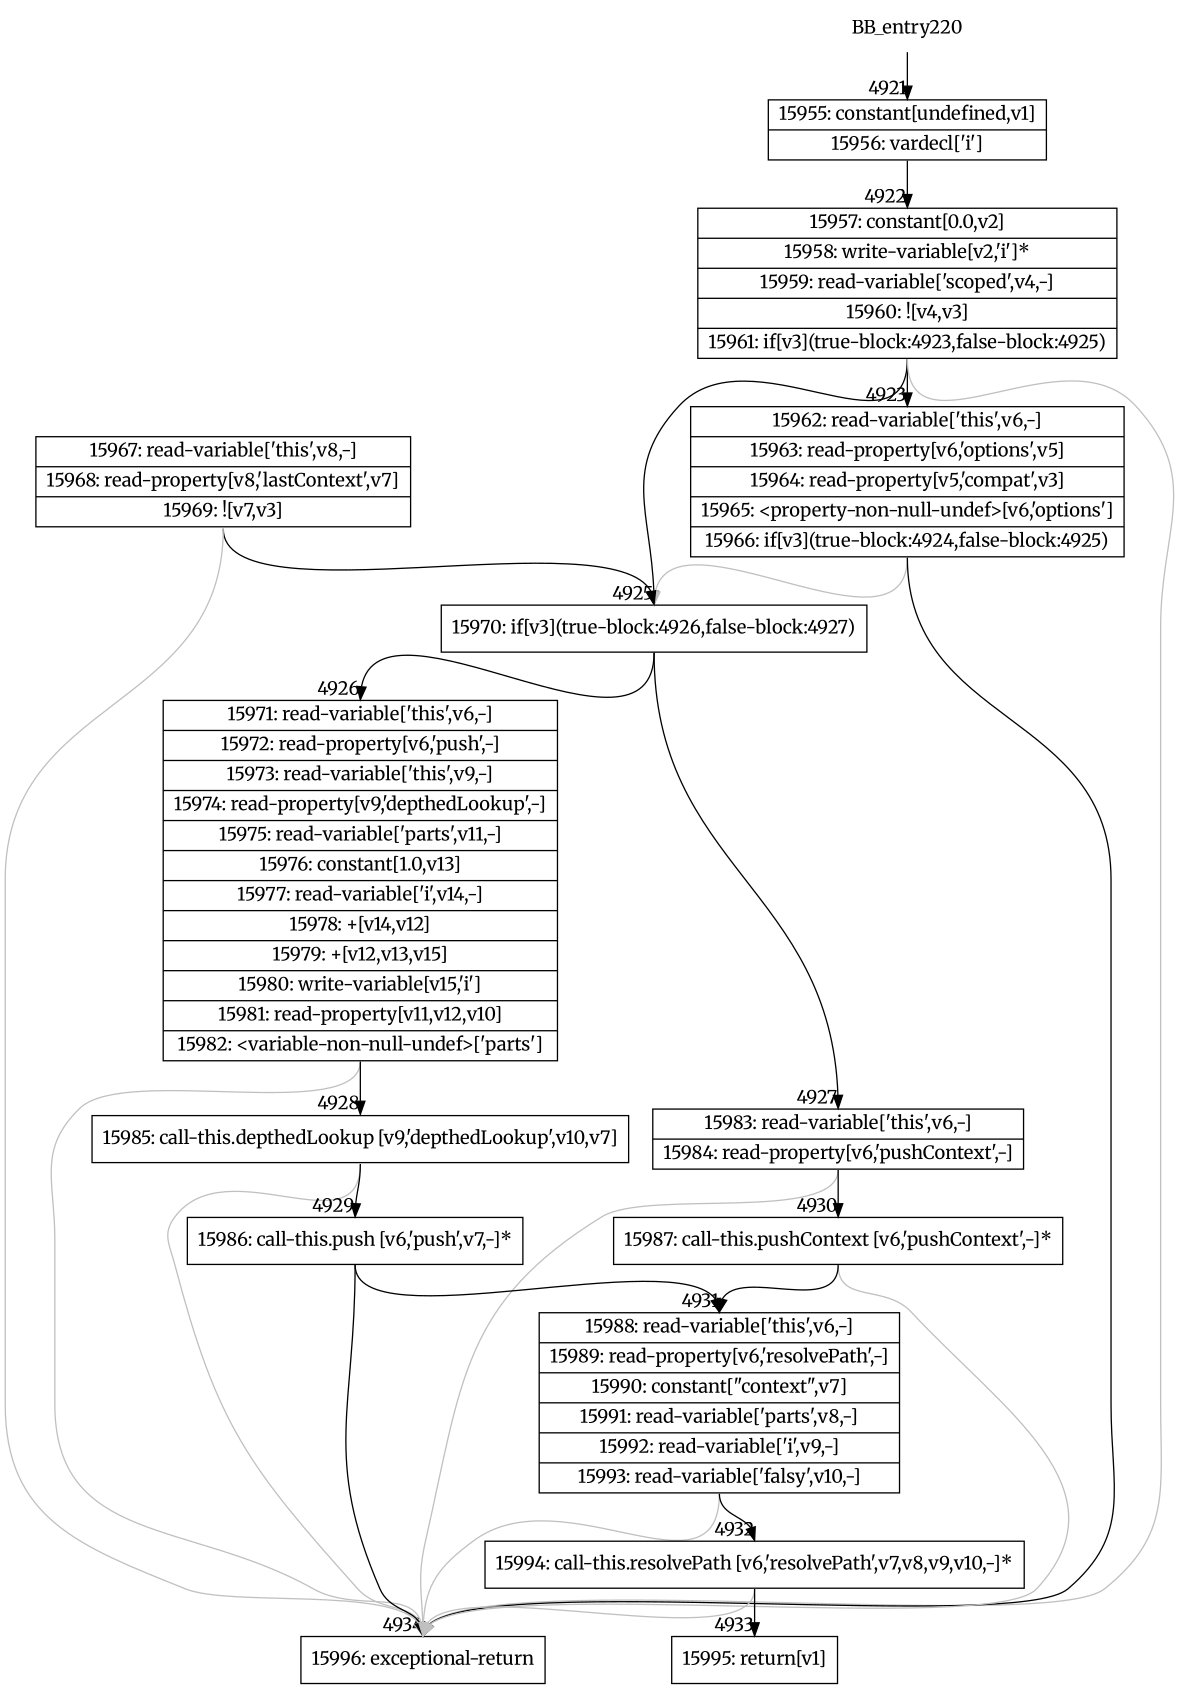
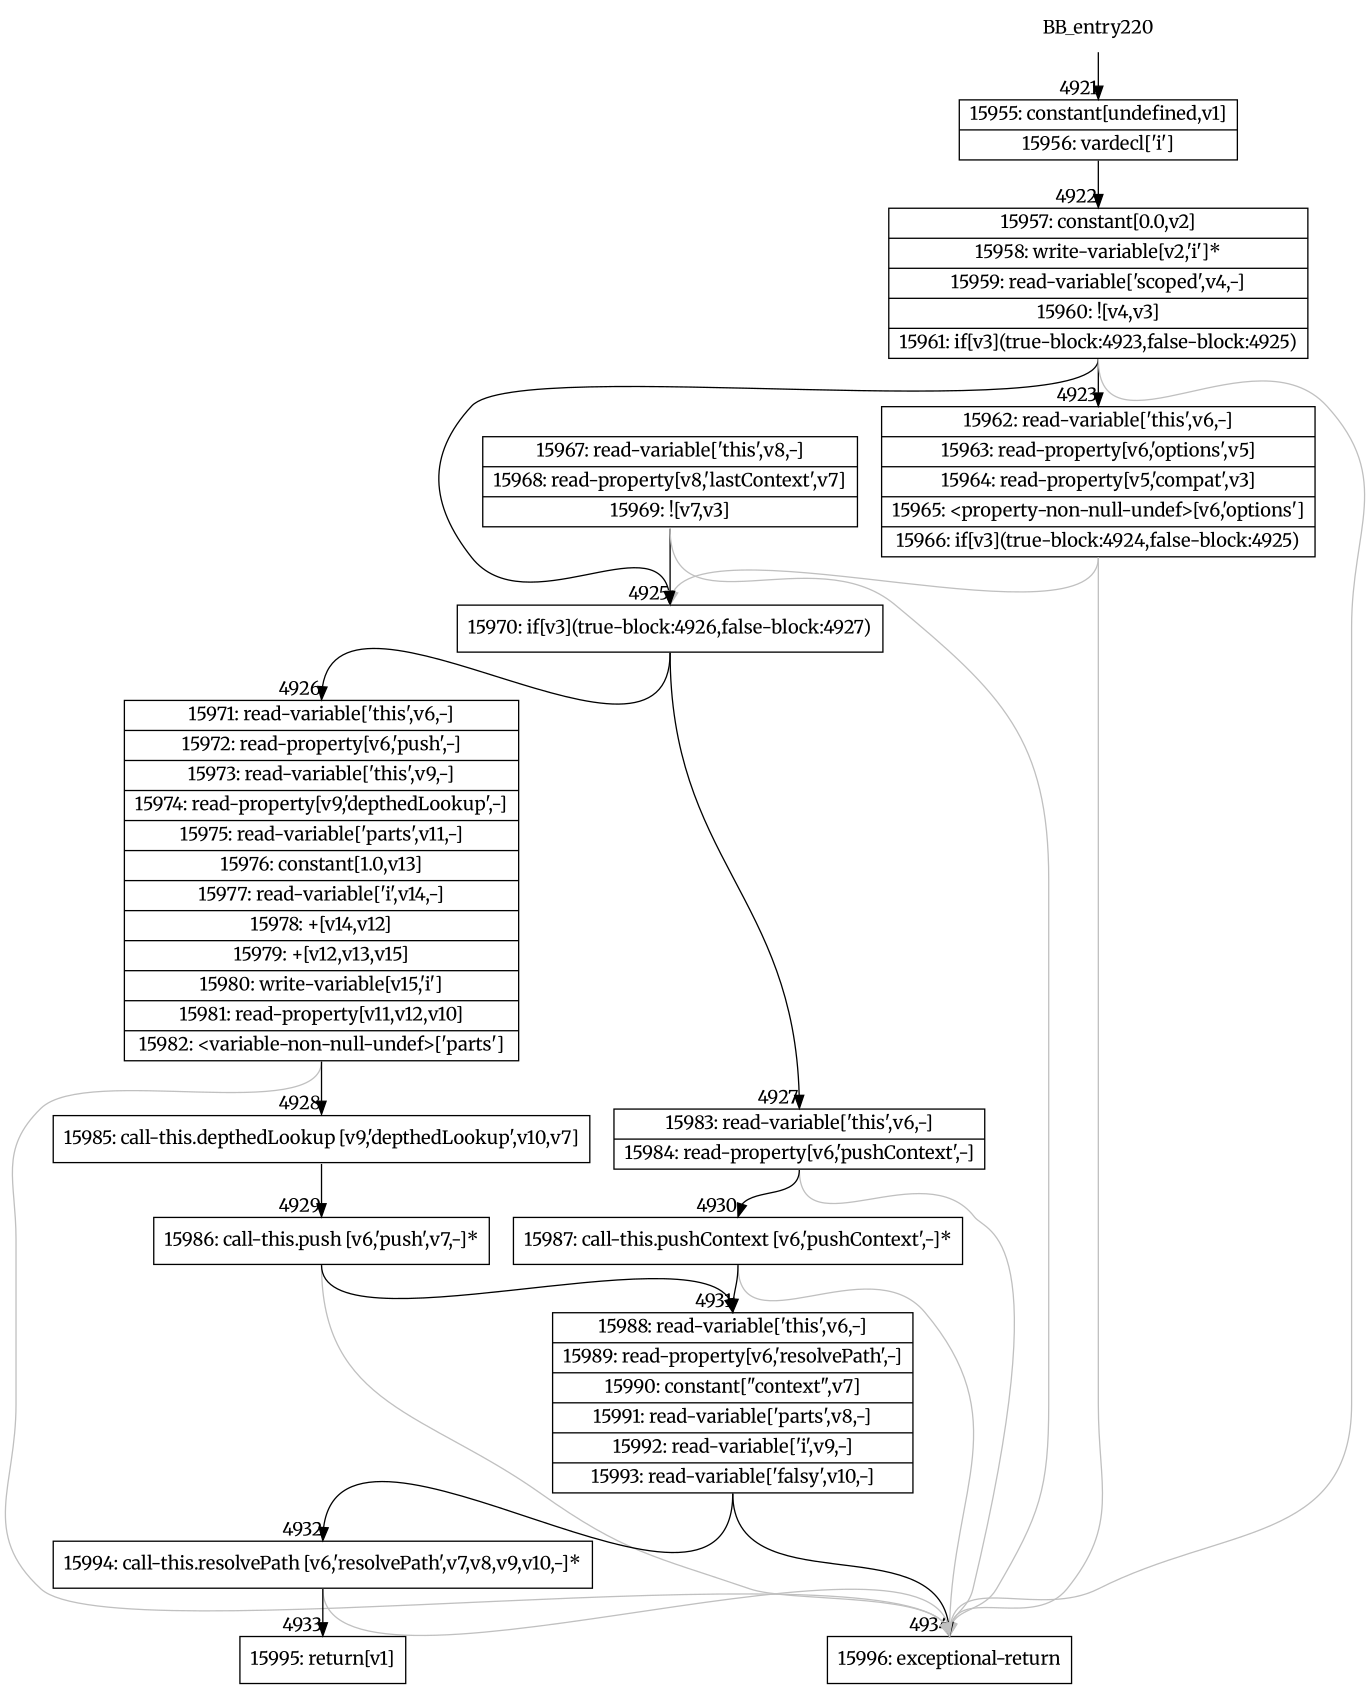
(201, 1353) -> none
(1111, 1364) -> (1098, 1141)
(347, 1456) -> (580, 1520)
(560, 1522) -> (835, 1564)
